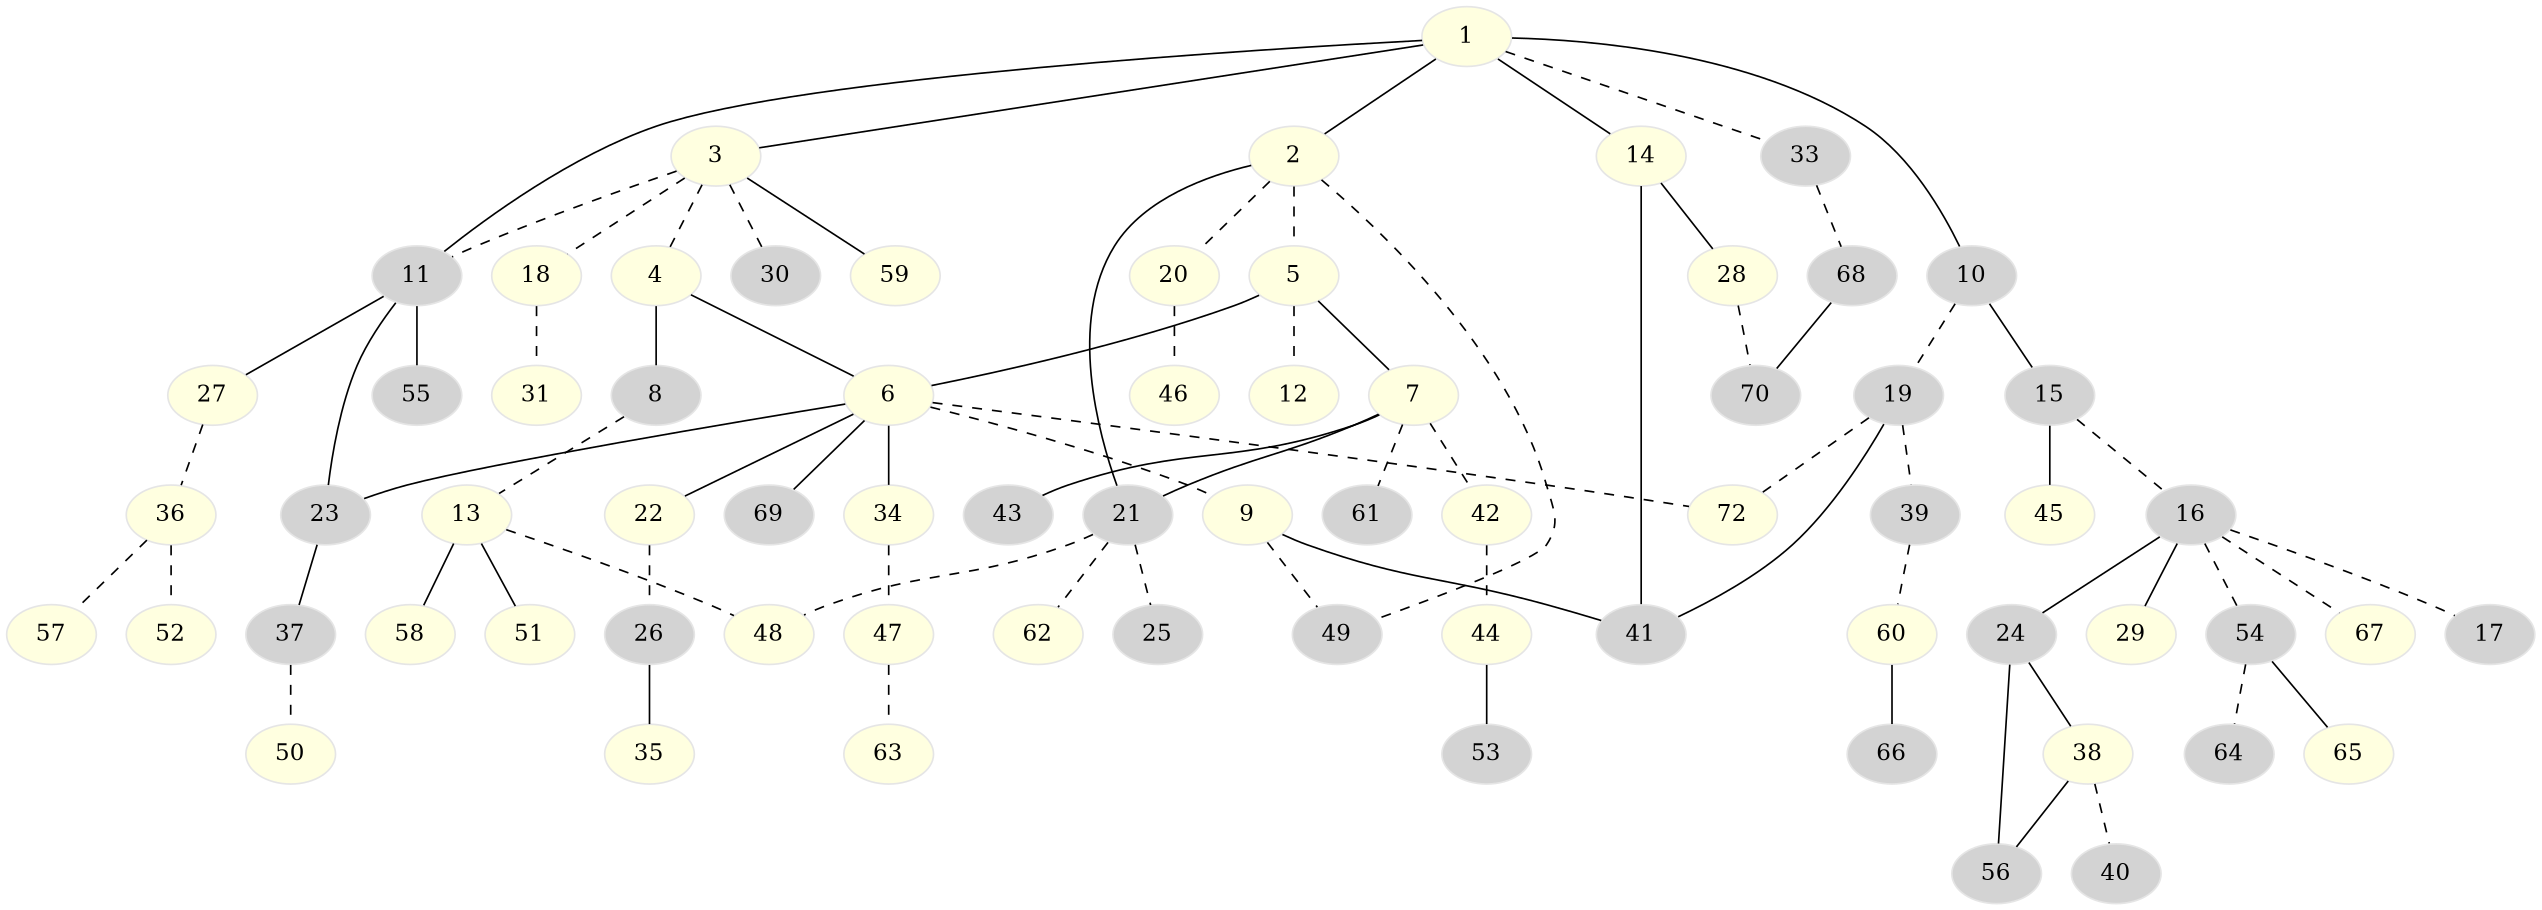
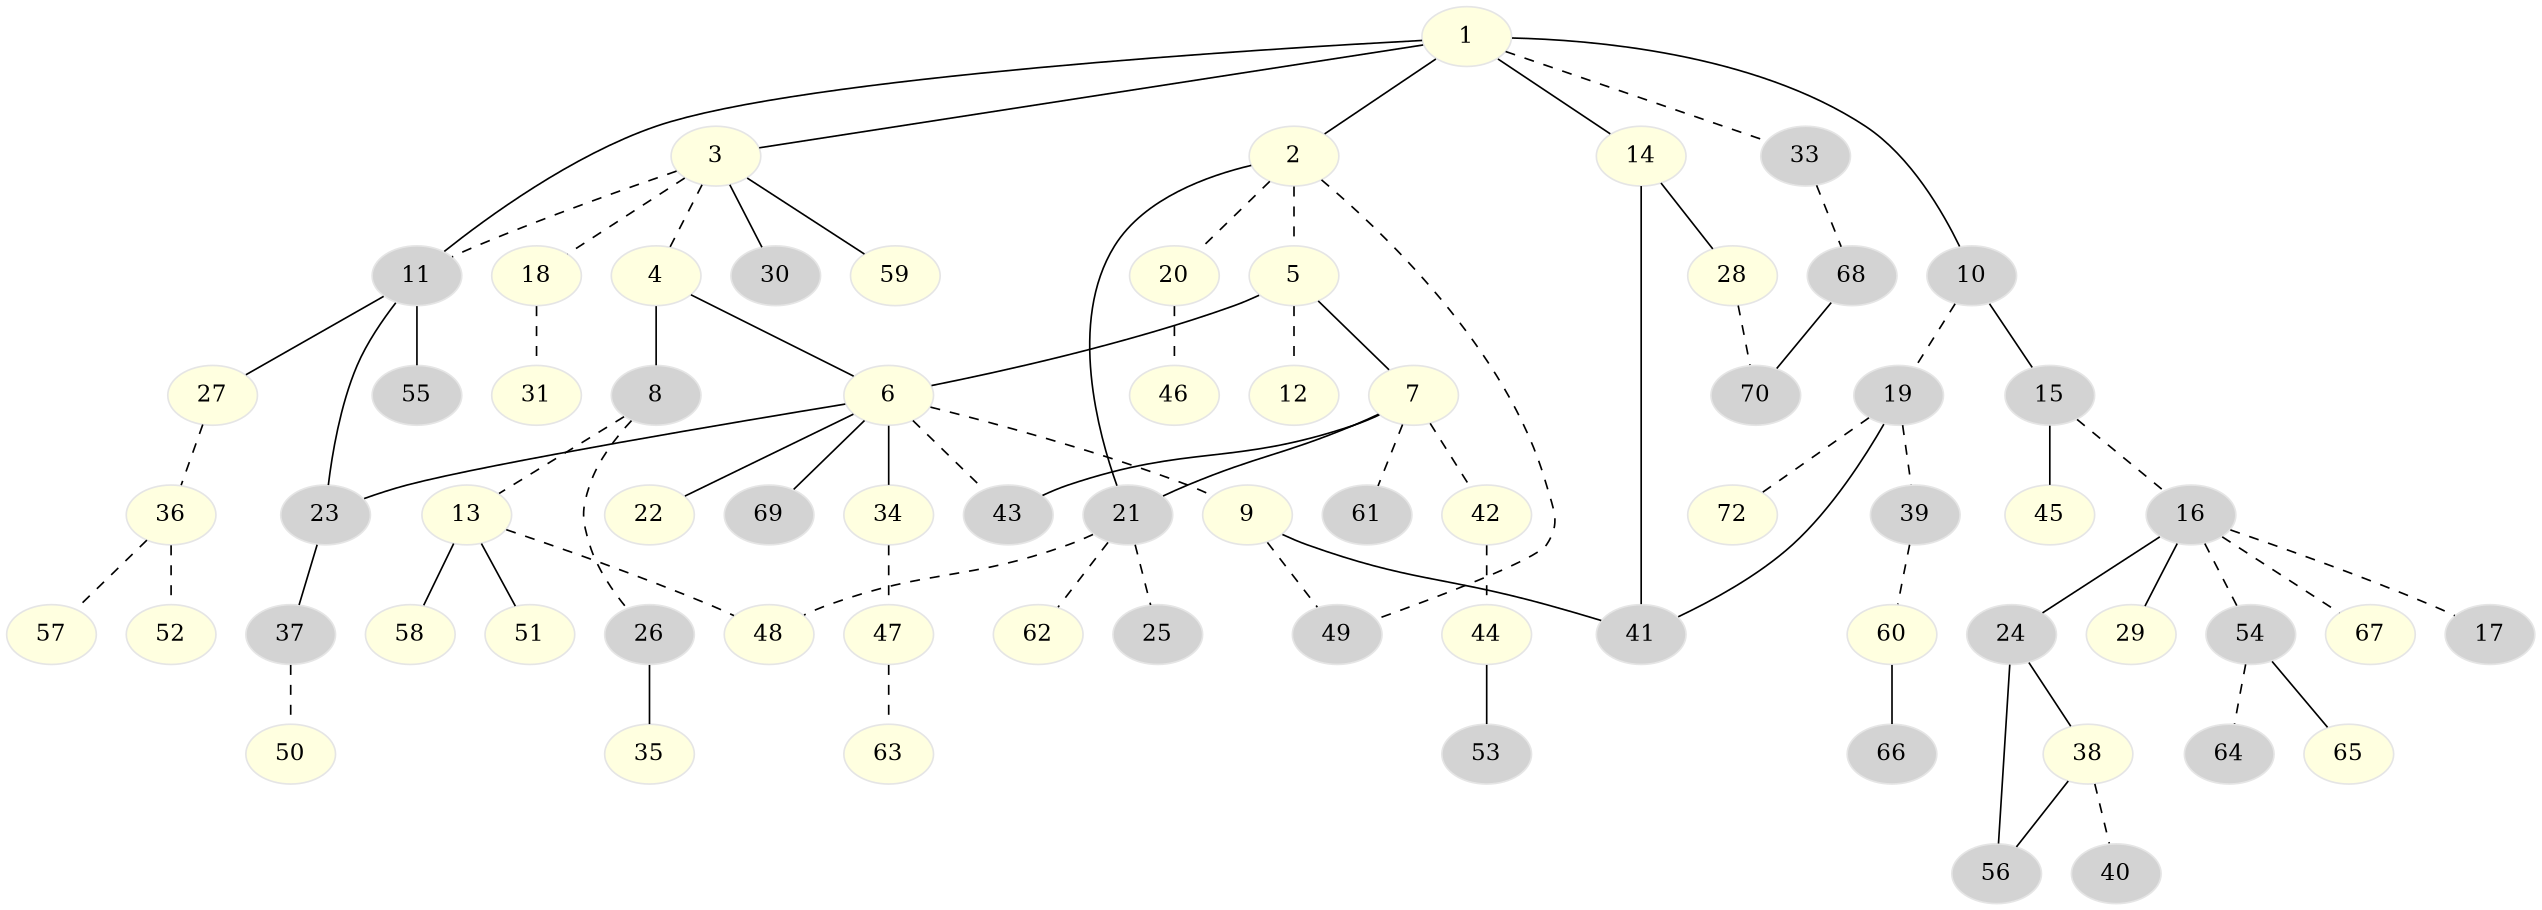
(746, 216) -> (746, 216)
(1311, 452) -> (948, 455)
(649, 569) -> (584, 513)
